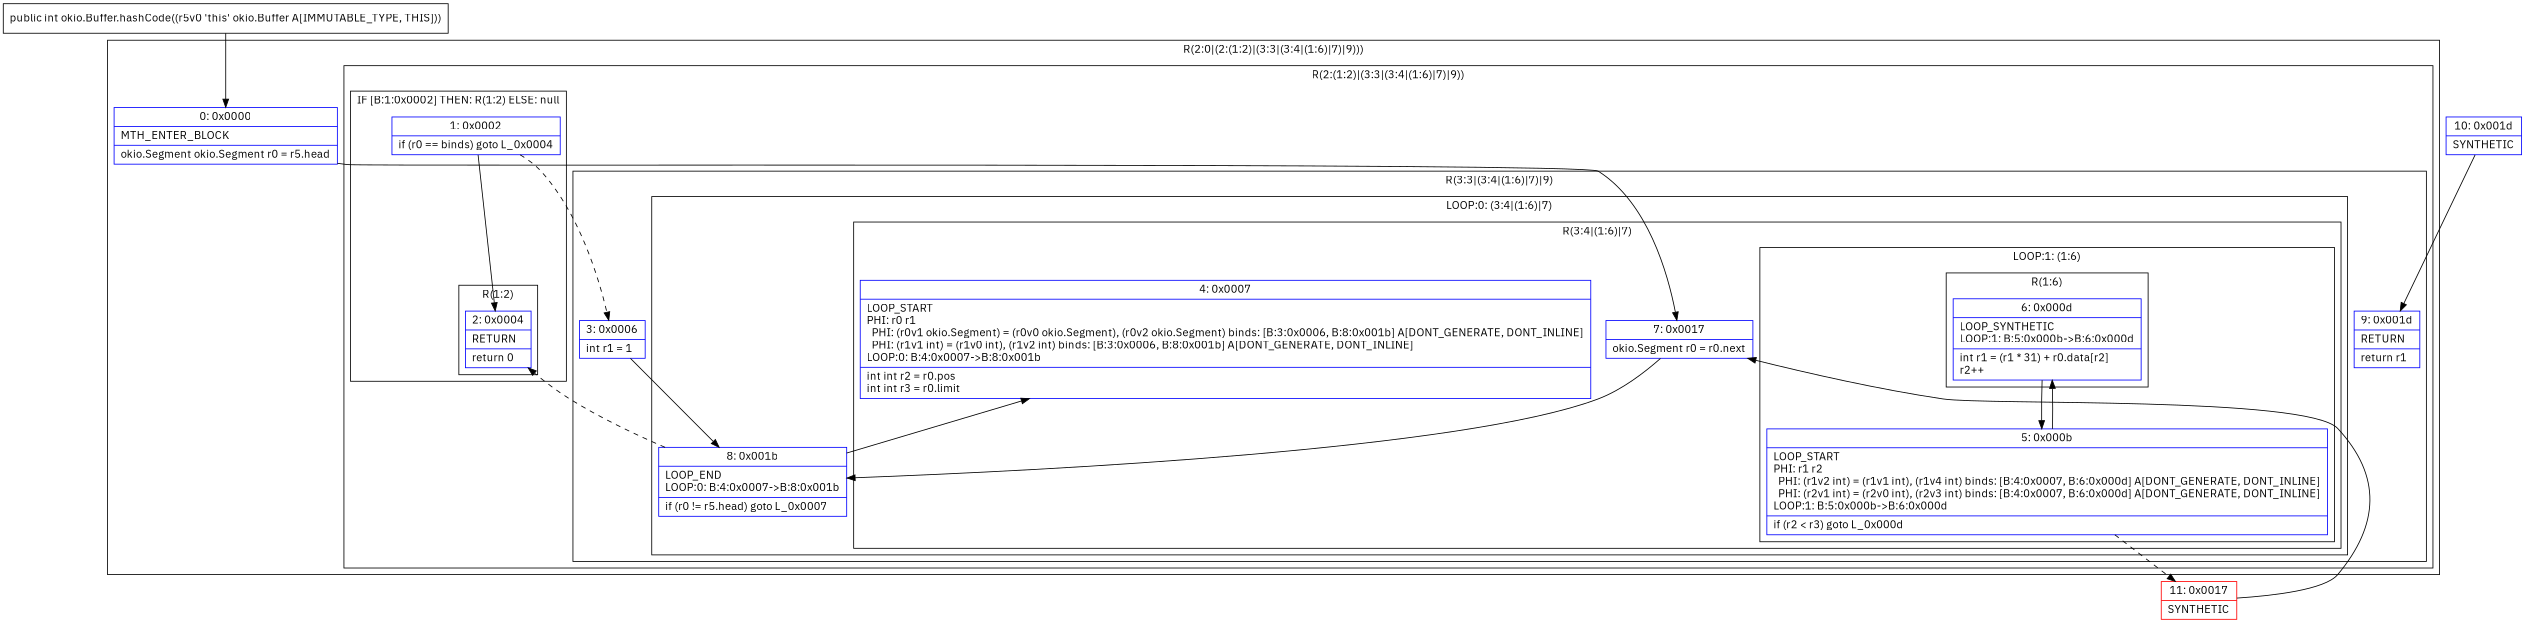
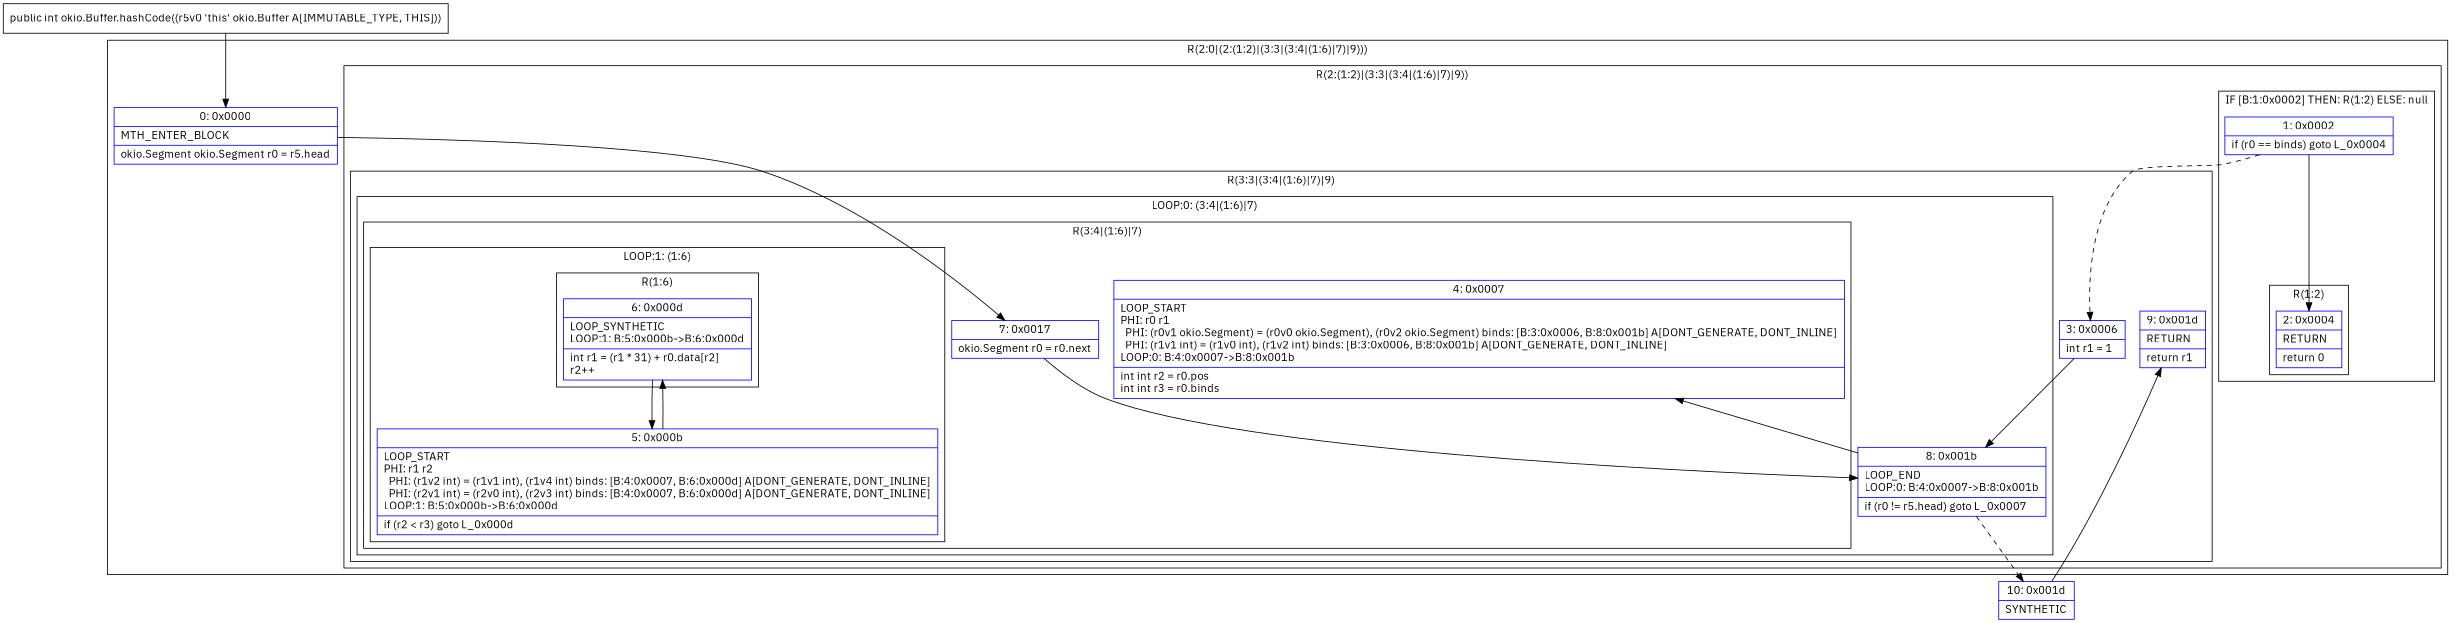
(914, 389) -> (1170, 389)
(597, 415) -> (1997, 546)
(2199, 600) -> none
